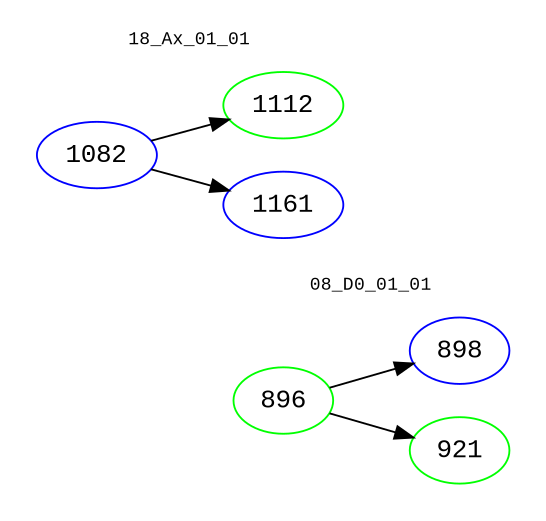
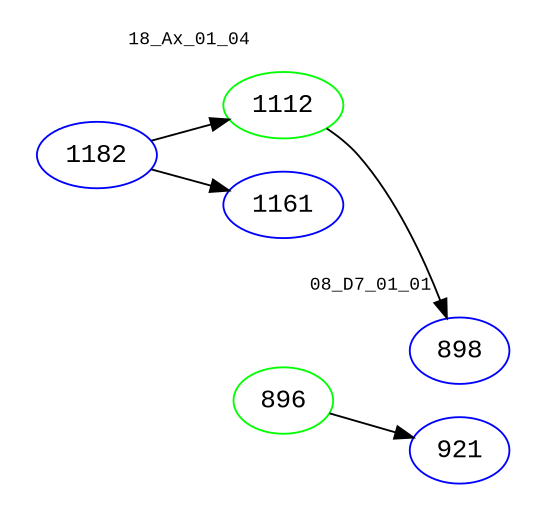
(190, 40) -> (190, 40)
(97, 155) -> (97, 155)
(371, 285) -> (371, 285)
(362, 378) -> (395, 206)
(460, 450) -> (460, 450)
